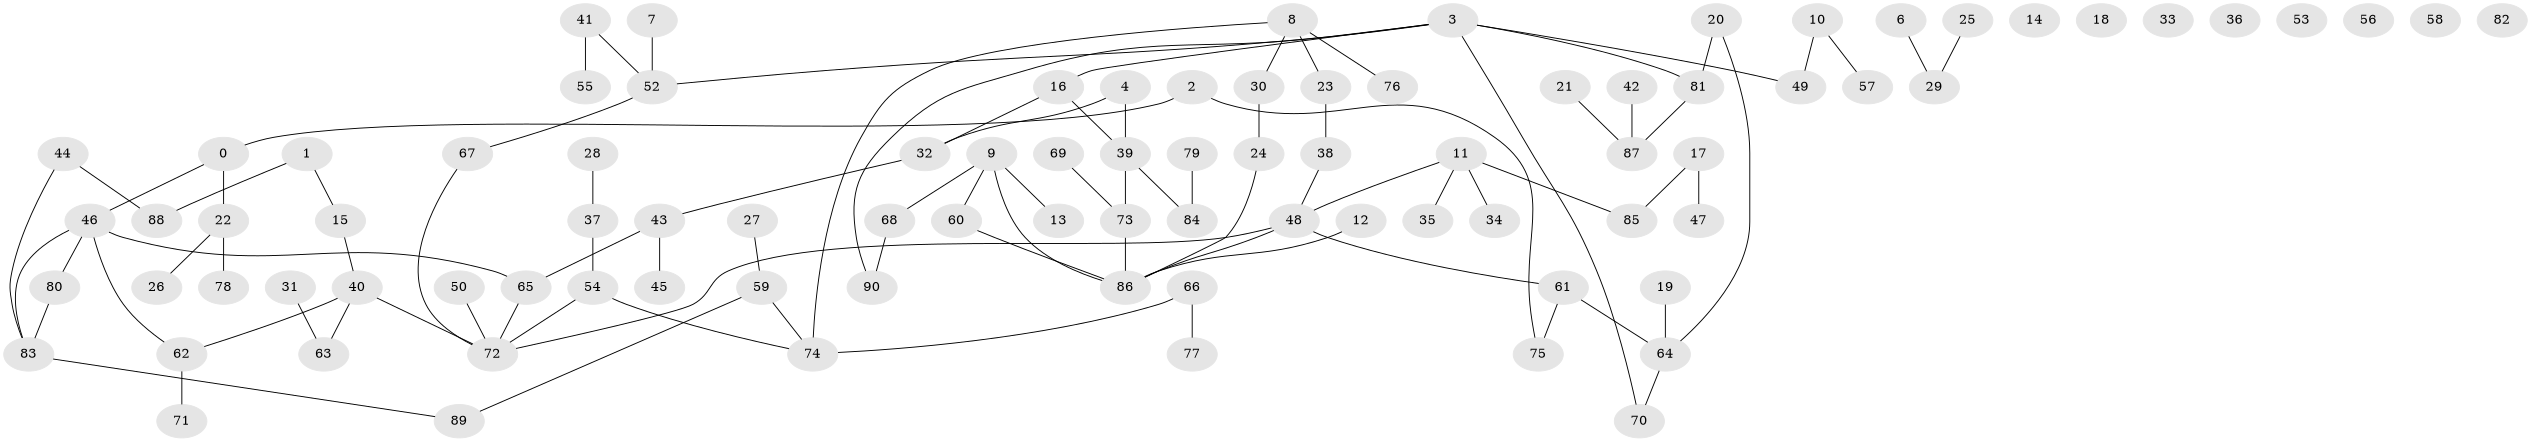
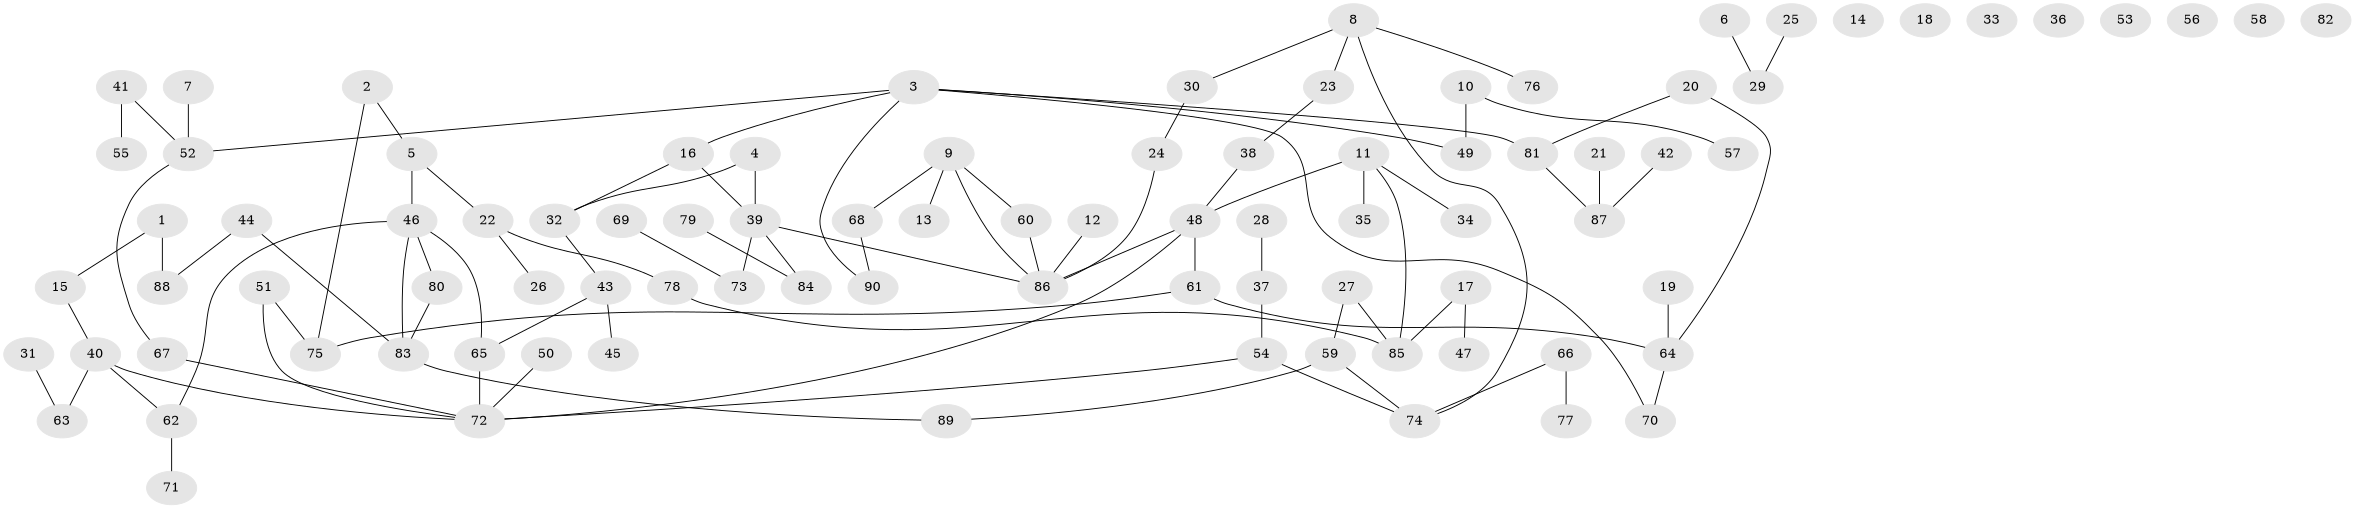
(224, 154) -> (412, 154)
(1125, 254) -> (899, 254)
none -> (264, 288)
none -> (1052, 319)
none -> (1372, 321)
